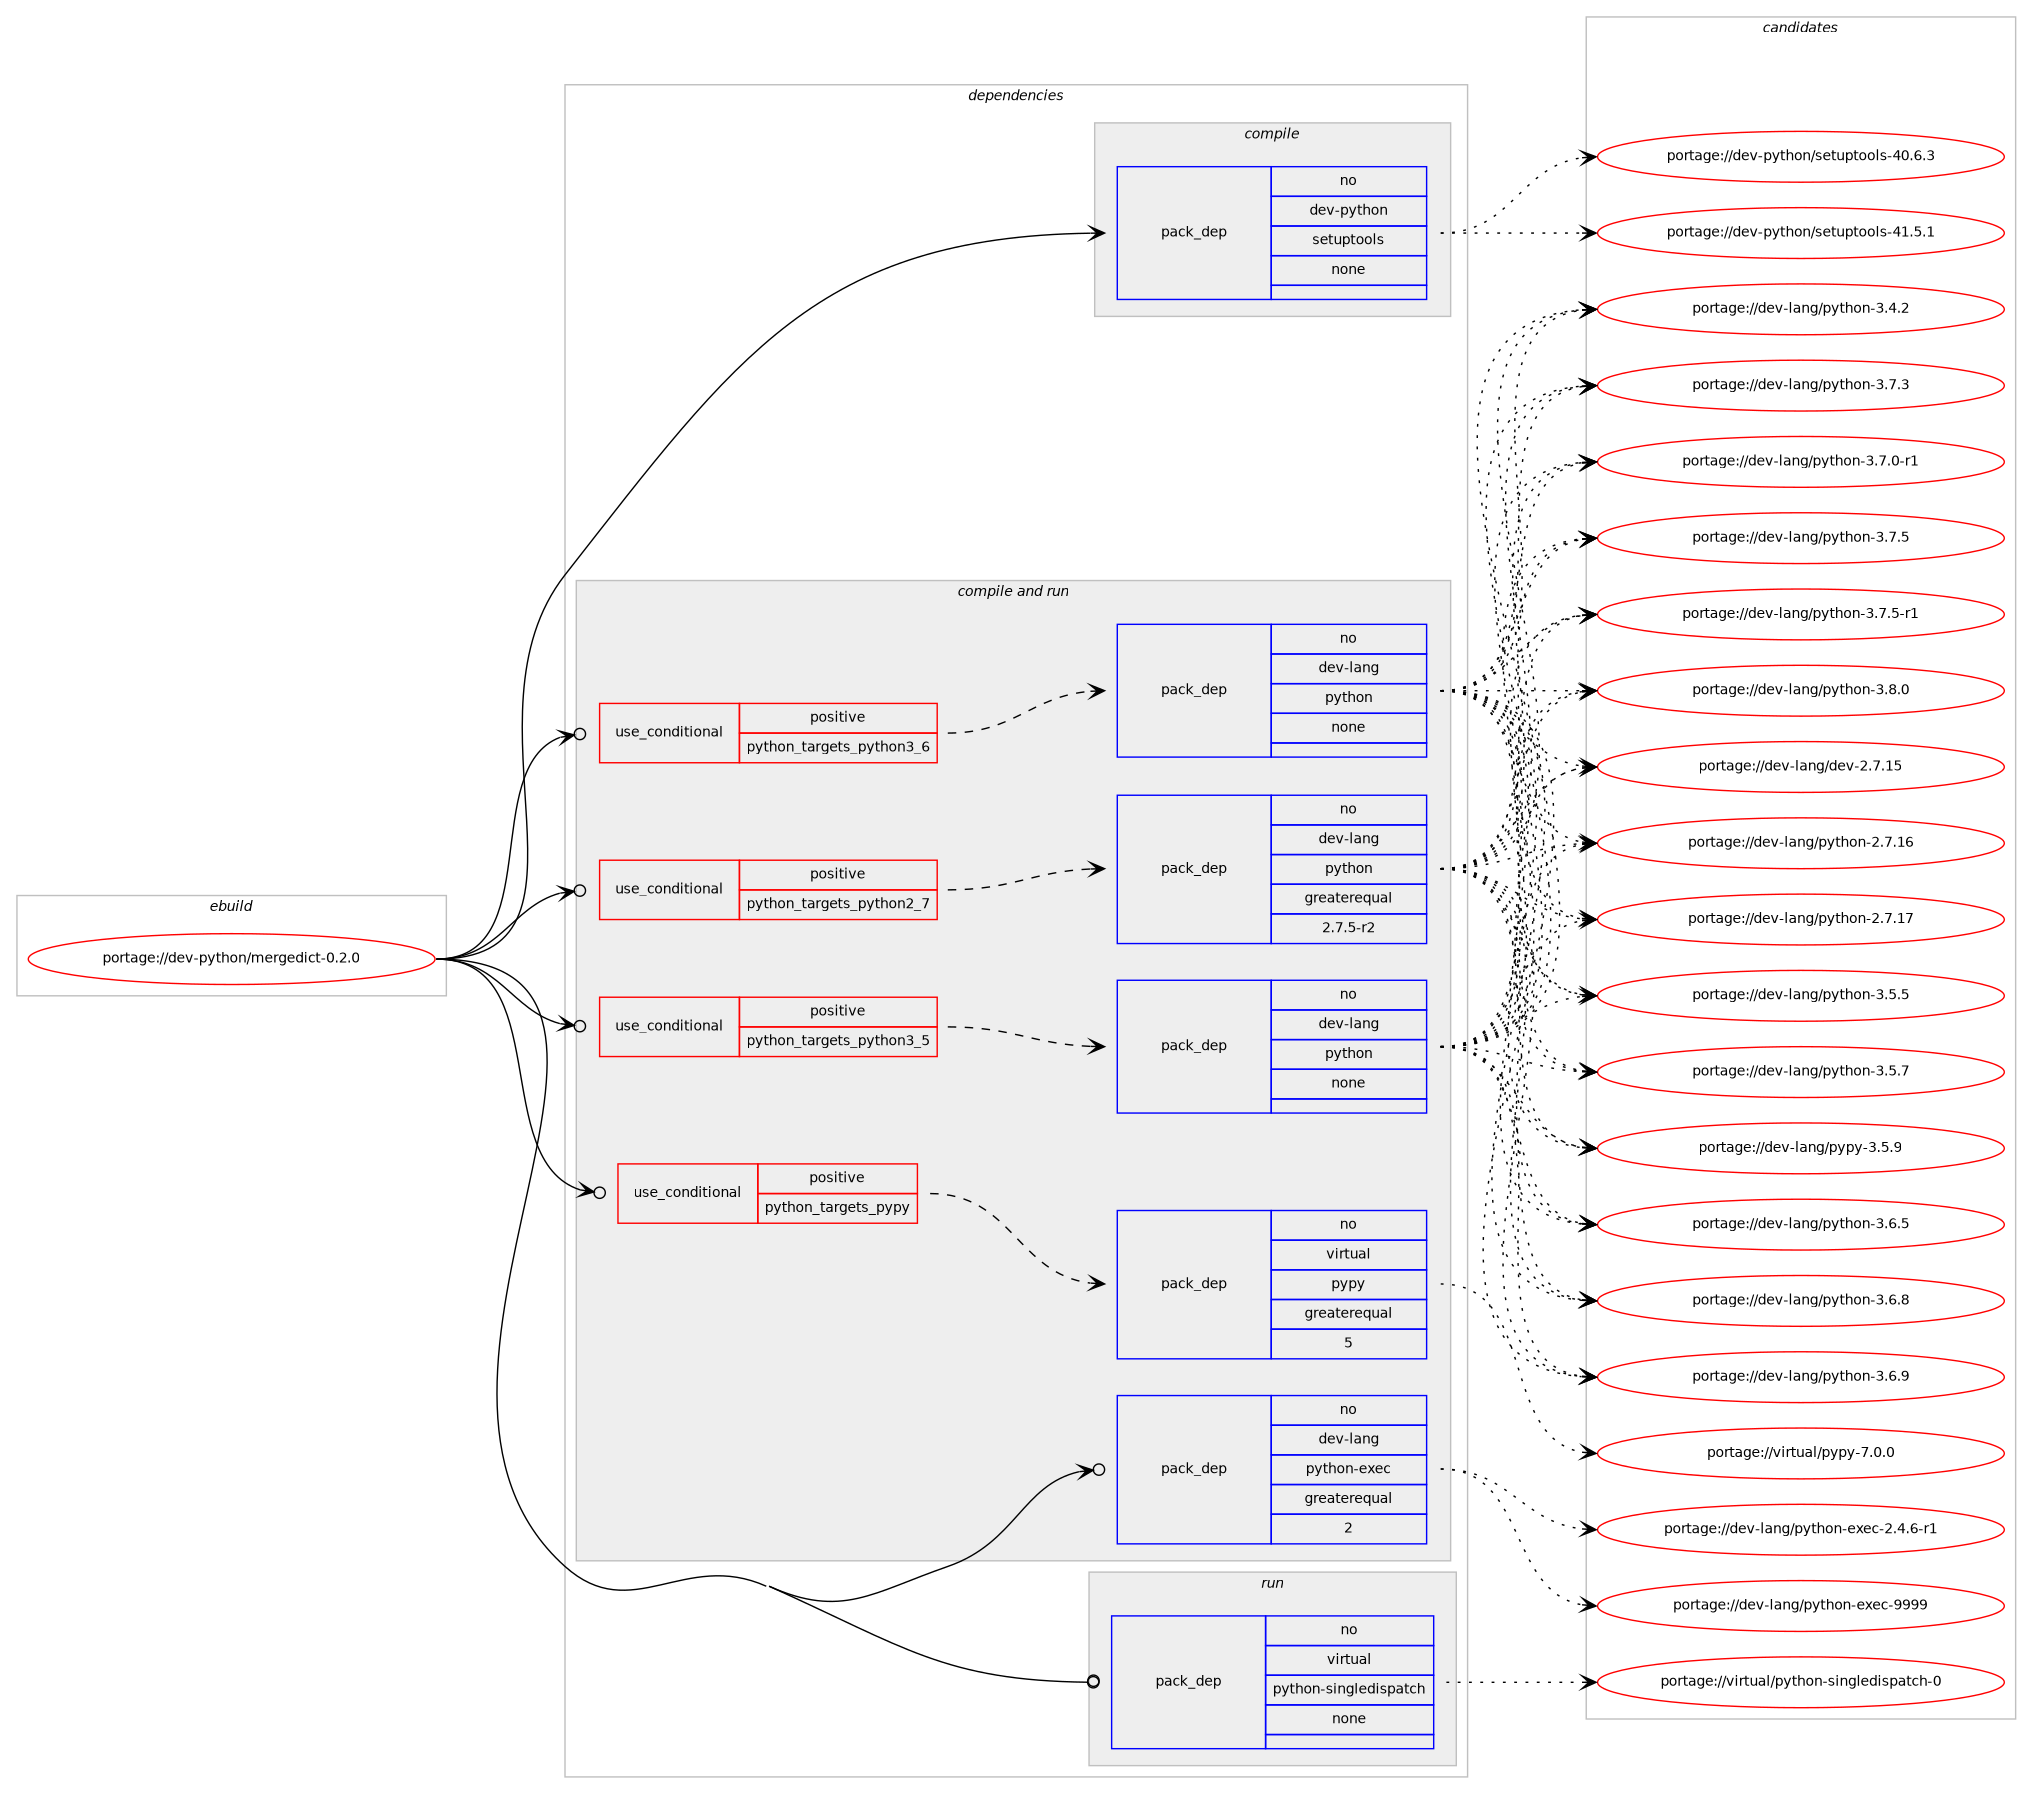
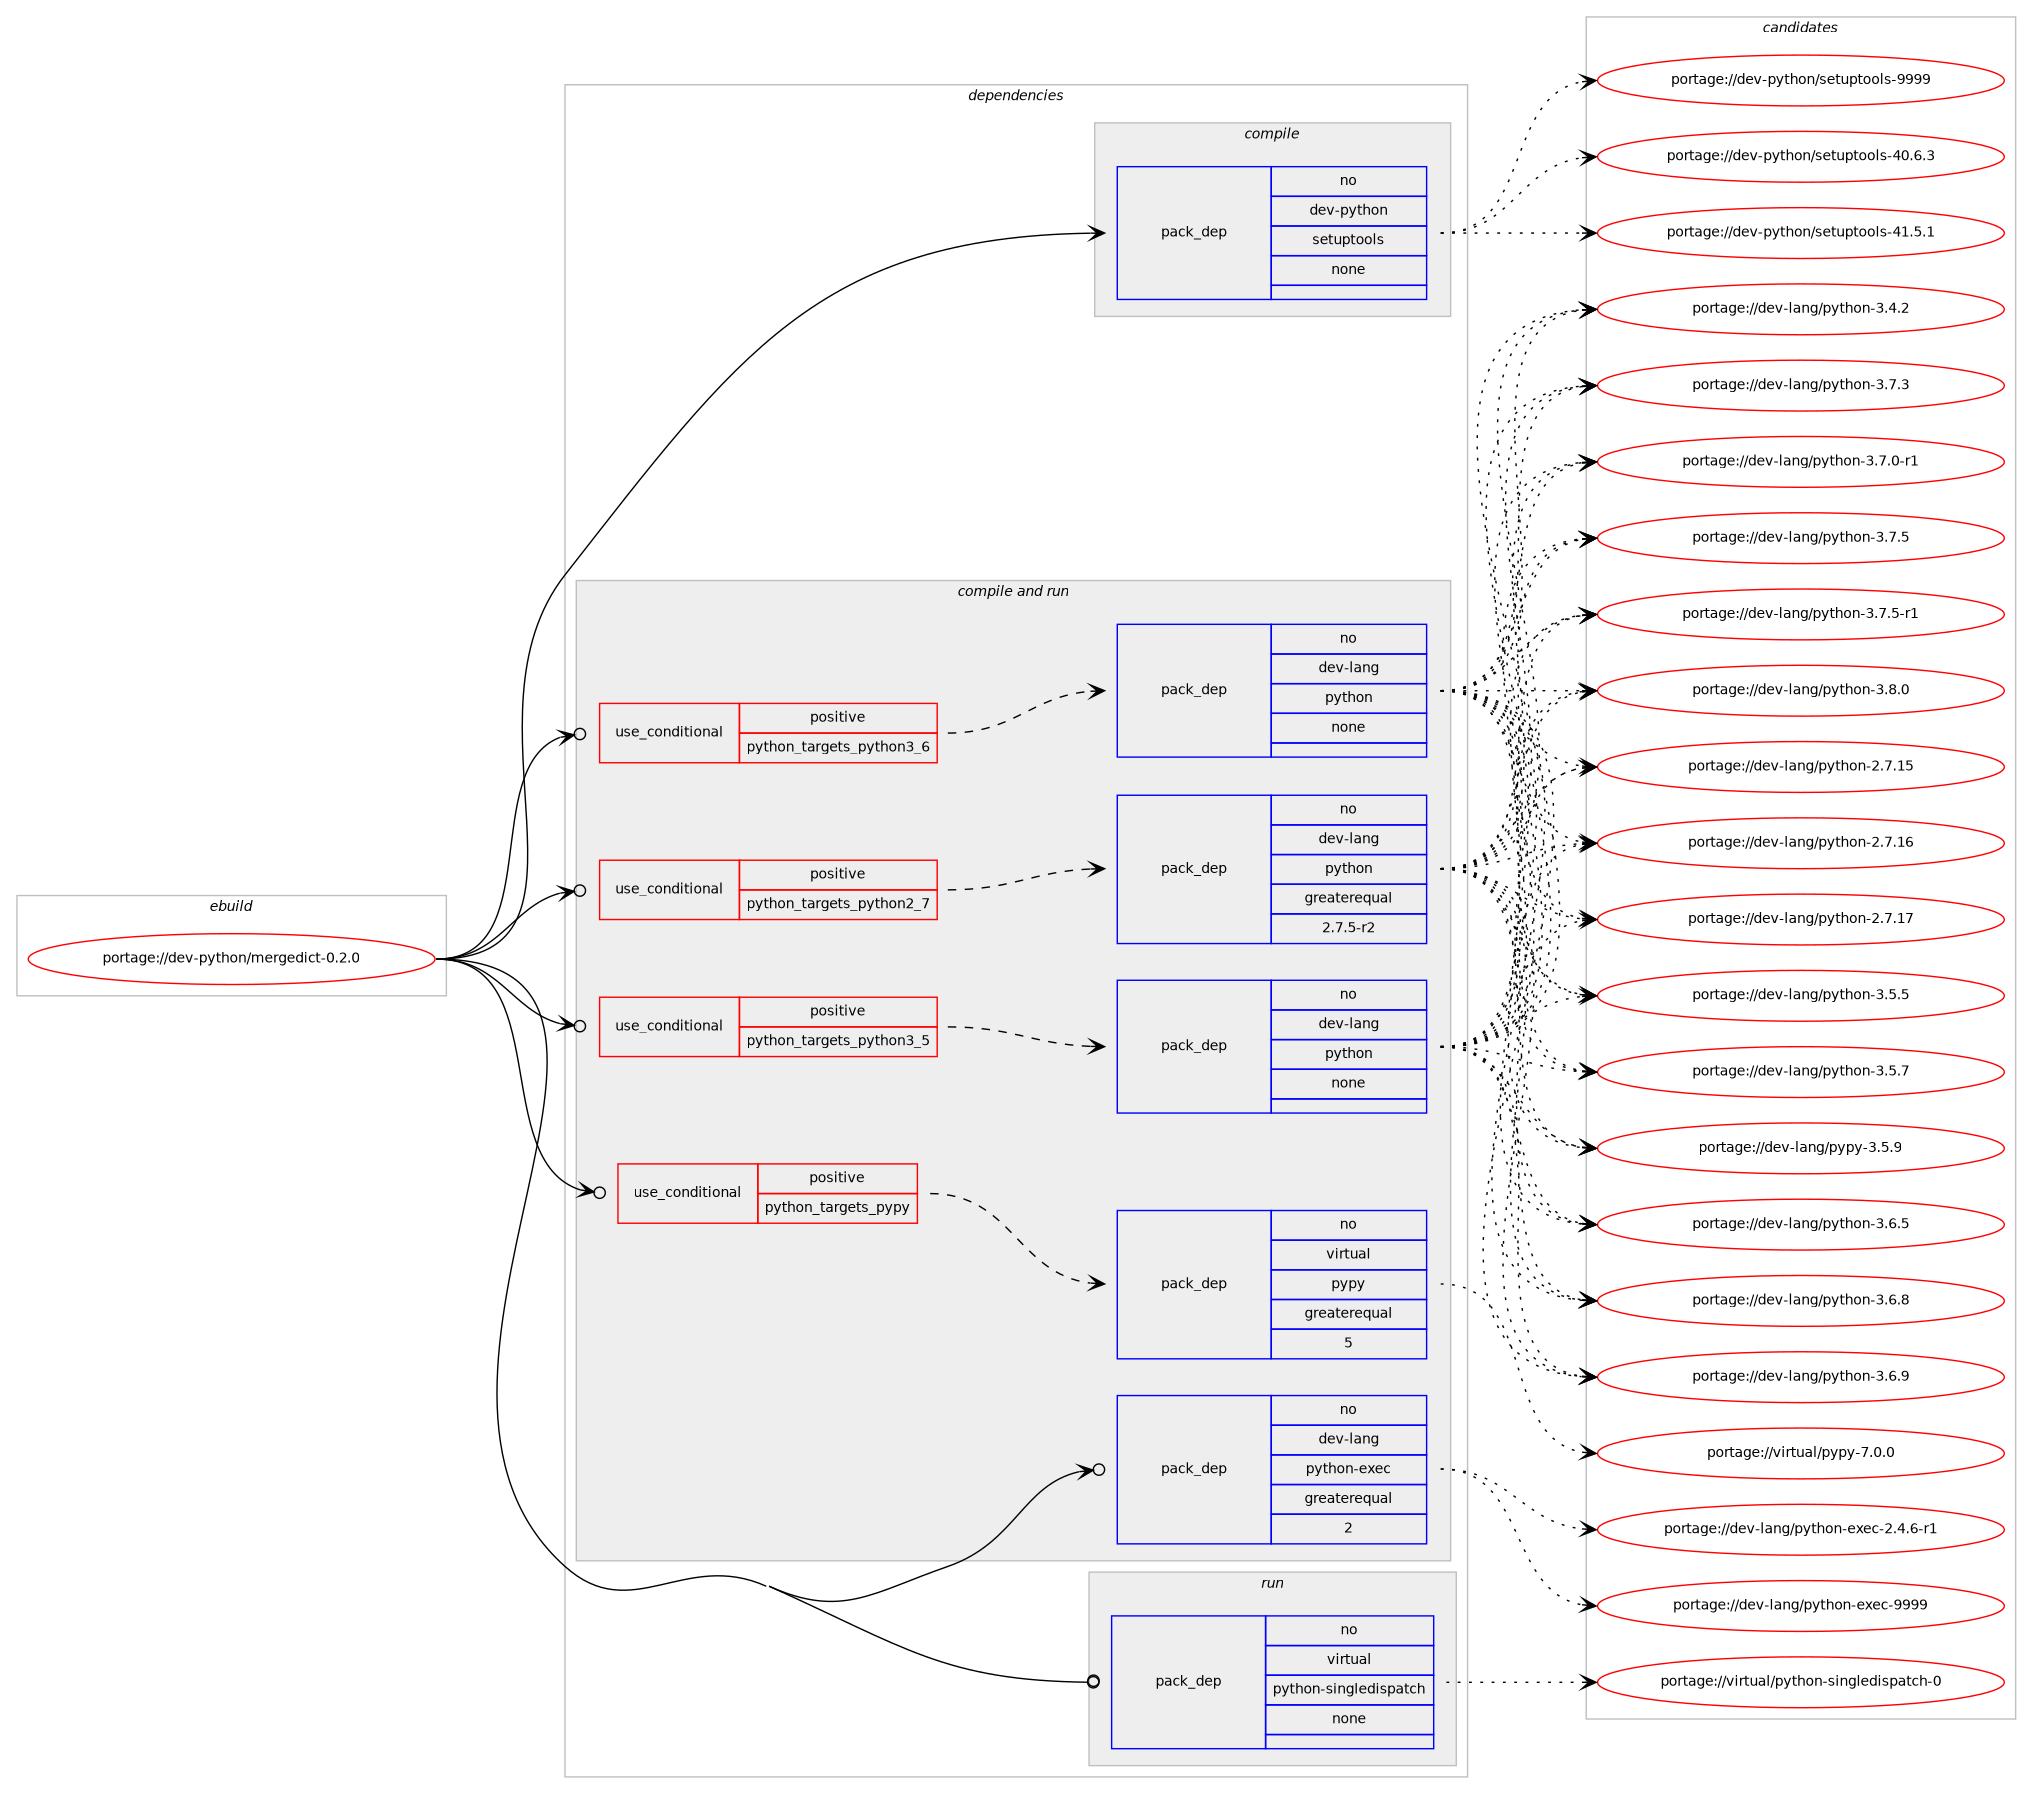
none -> (1801, 81)
(1801, 767) -> (1801, 767)
